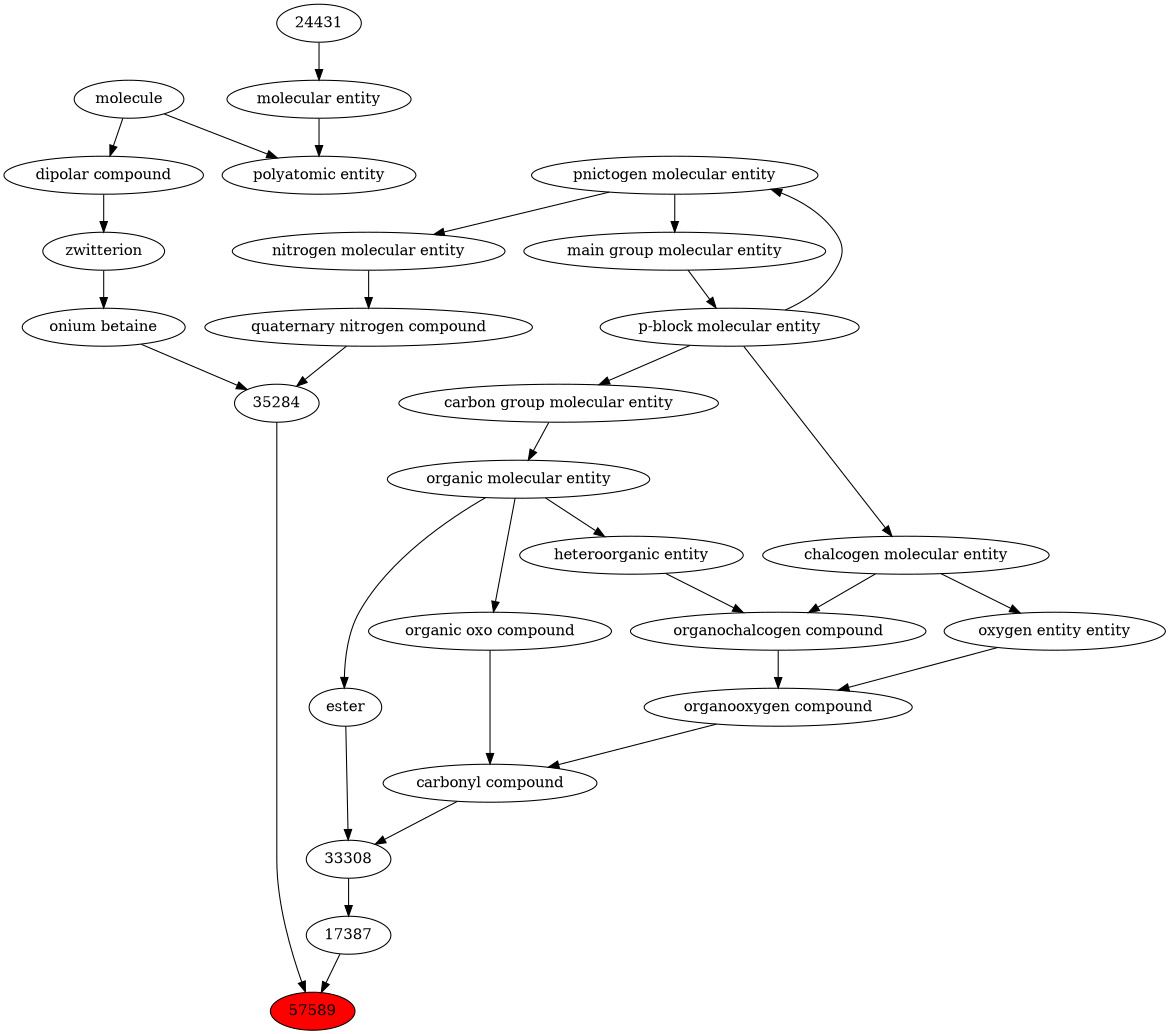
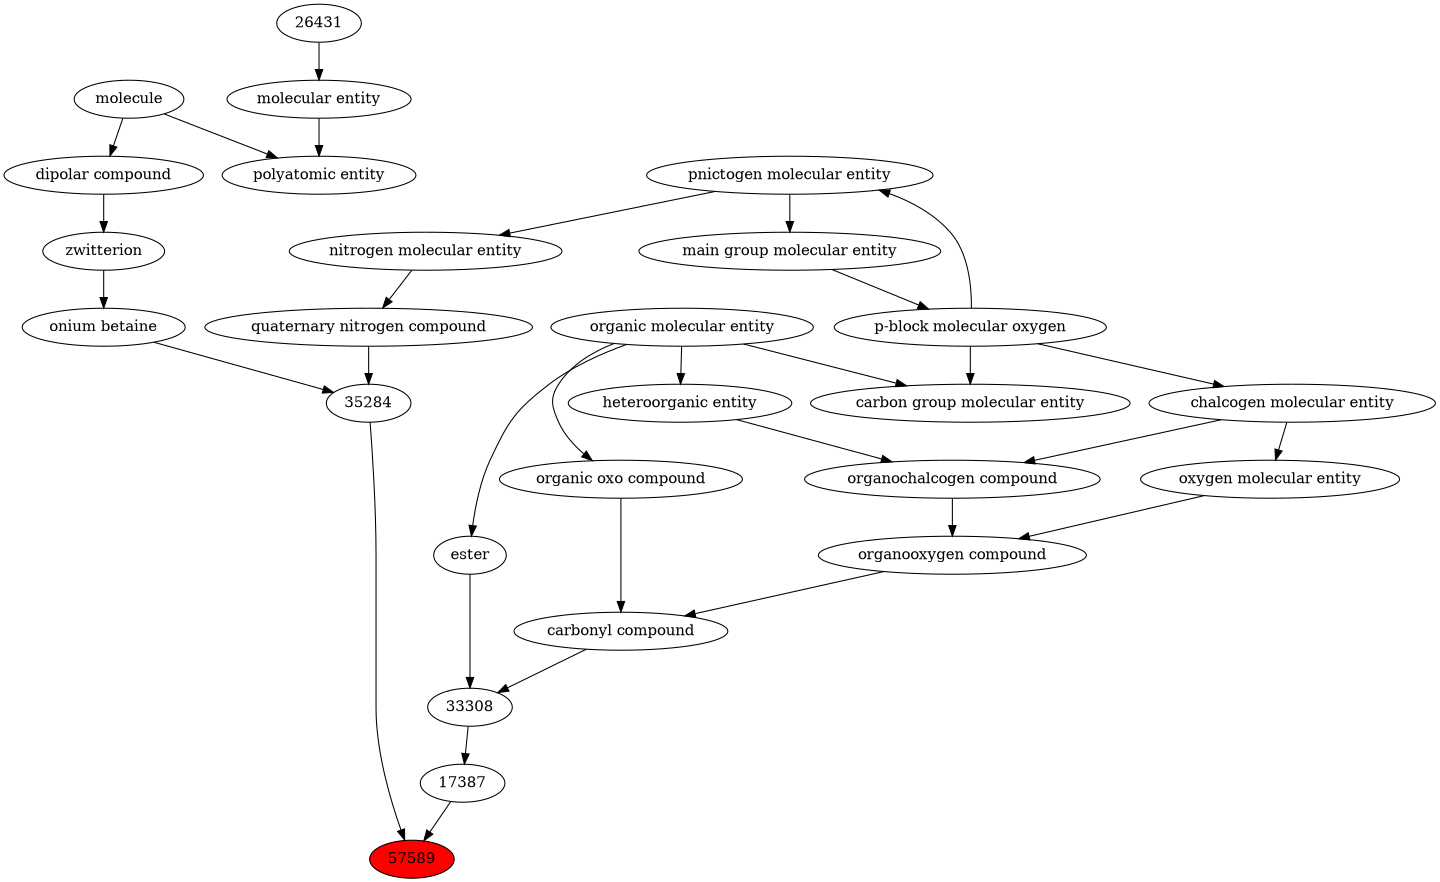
(319, 23) -> (319, 23)
(730, 327) -> (970, 327)
(541, 437) -> (820, 364)
(1055, 631) -> (1270, 479)
